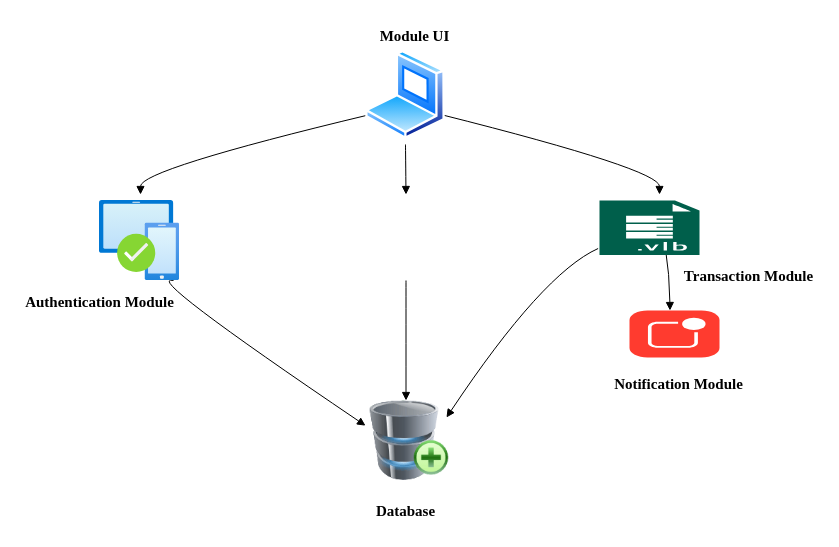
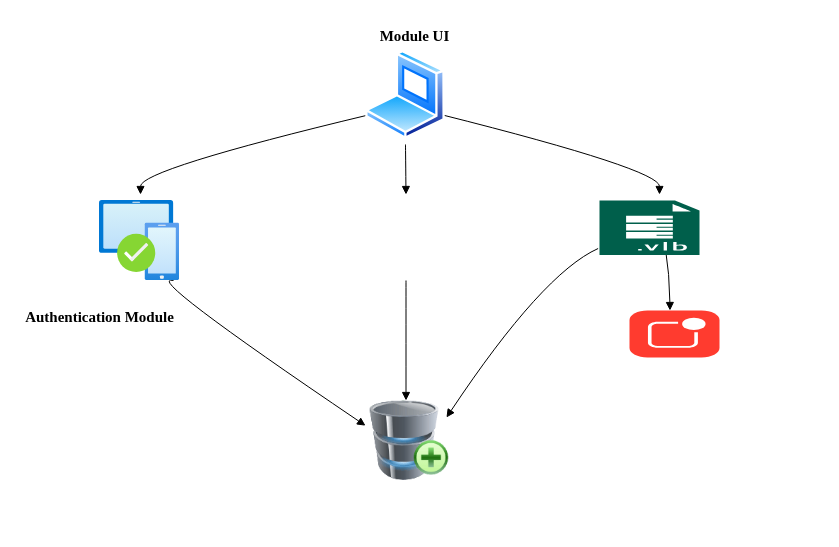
(748, 276) -> none
(100, 302) -> (100, 317)
(678, 384) -> none
(405, 511) -> none
